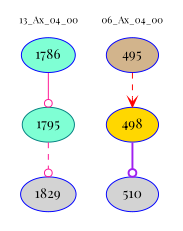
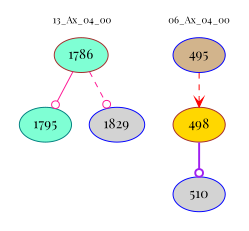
(48, 55) -> (81, 55)
(132, 125) -> (199, 125)
(48, 156) -> (97, 86)
